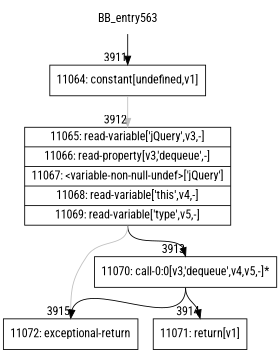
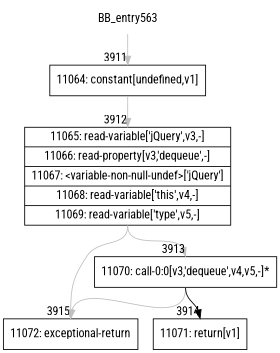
(128, 45) -> (128, 45)
(152, 241) -> (152, 241)
(132, 304) -> (132, 304)
